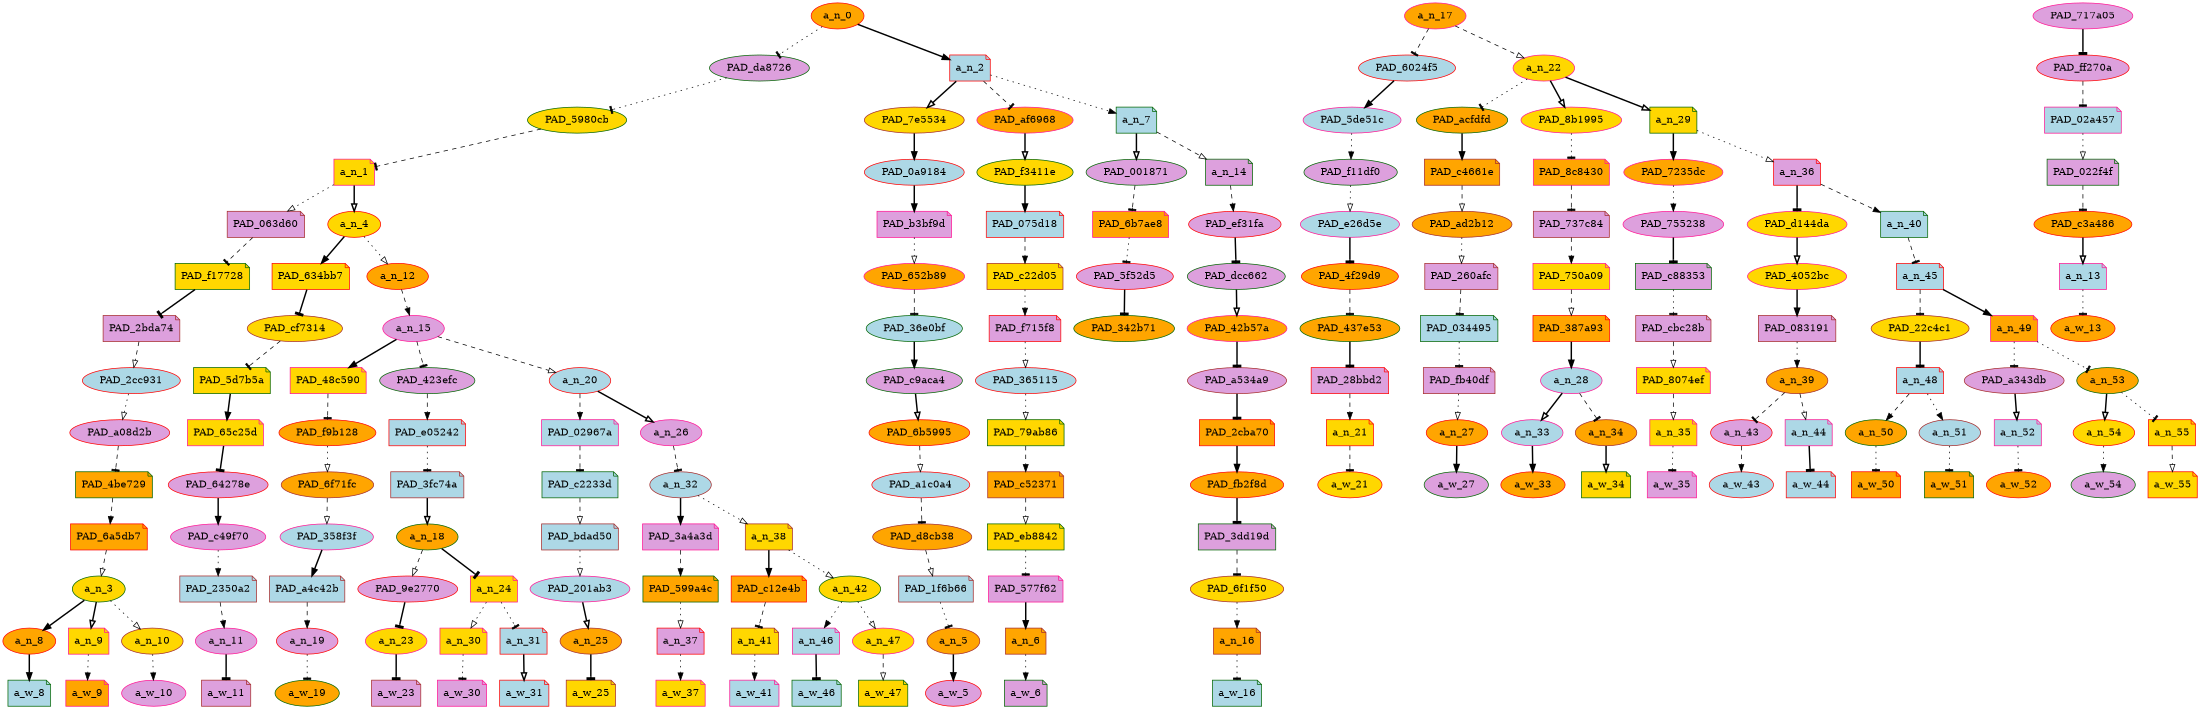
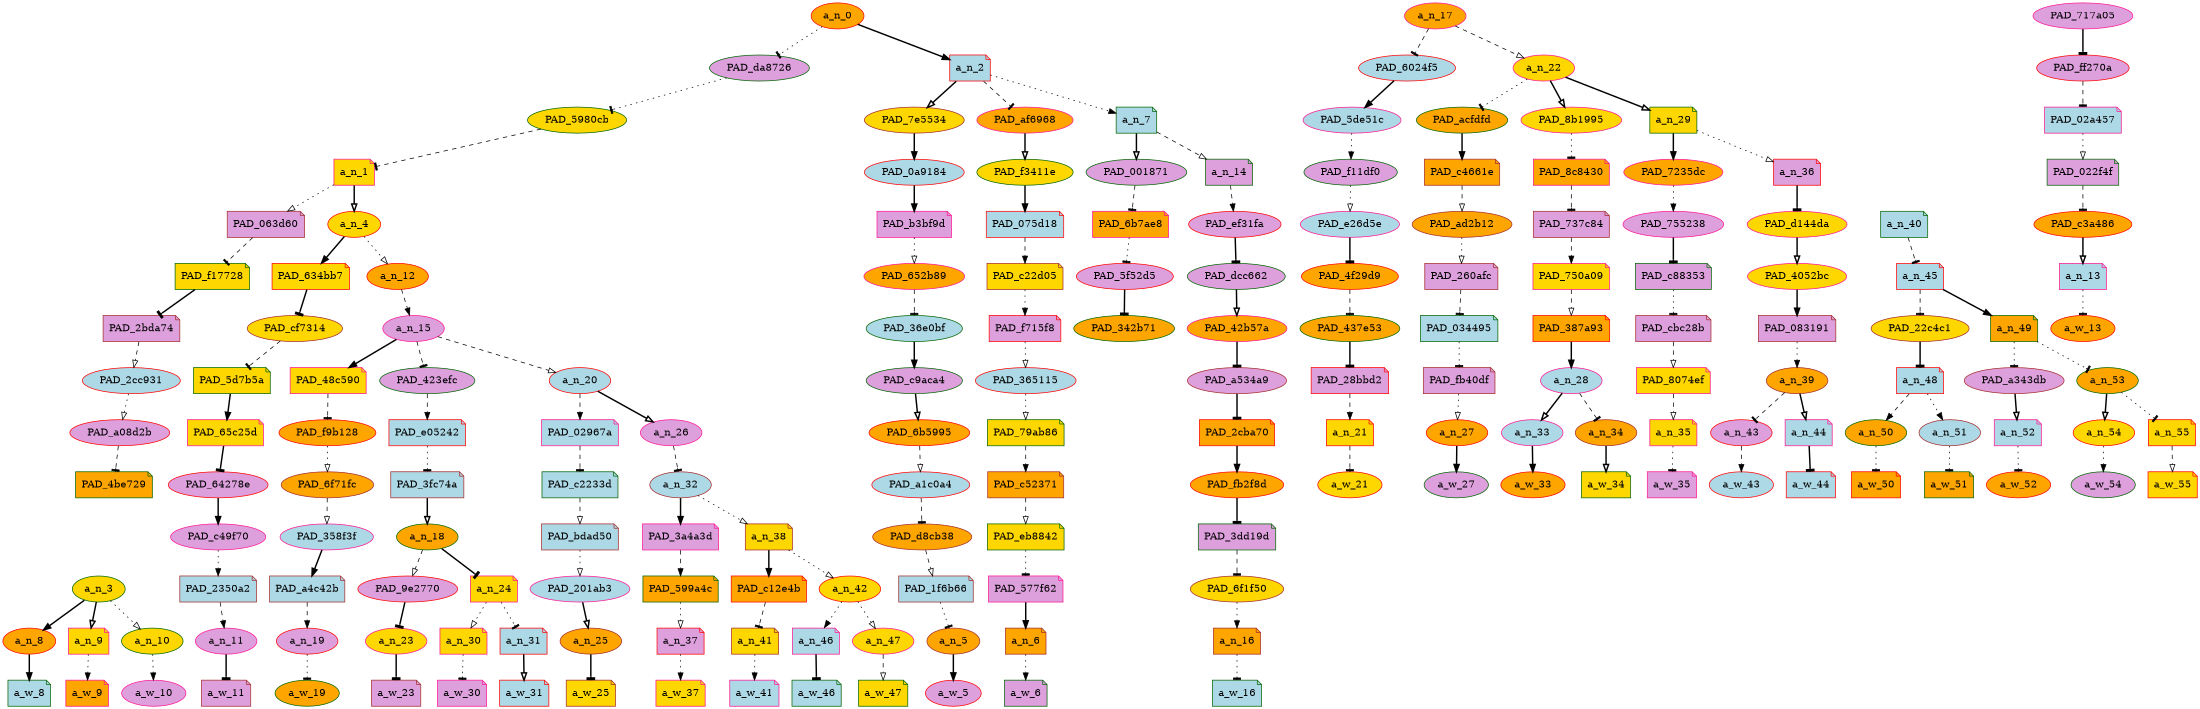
(1847, 197) -> none
(2014, 329) -> (2014, 329)
(1802, 403) -> (1802, 403)
(109, 537) -> none
(850, 589) -> (850, 589)
(152, 641) -> (152, 641)
